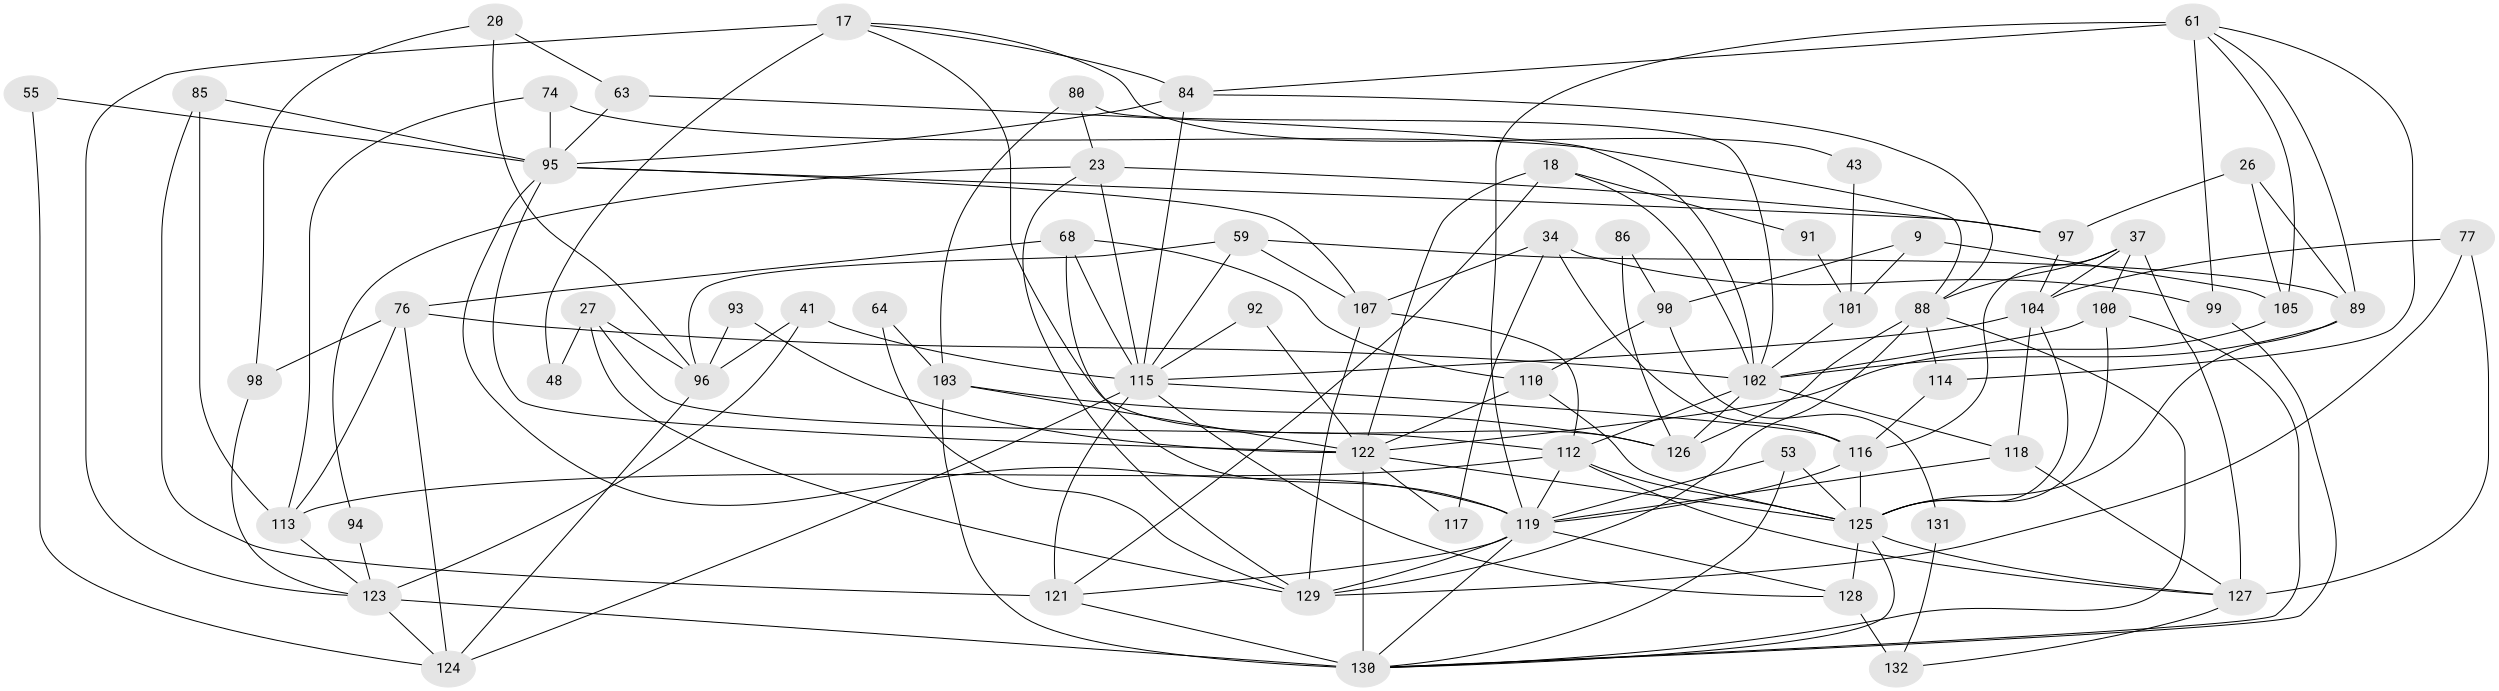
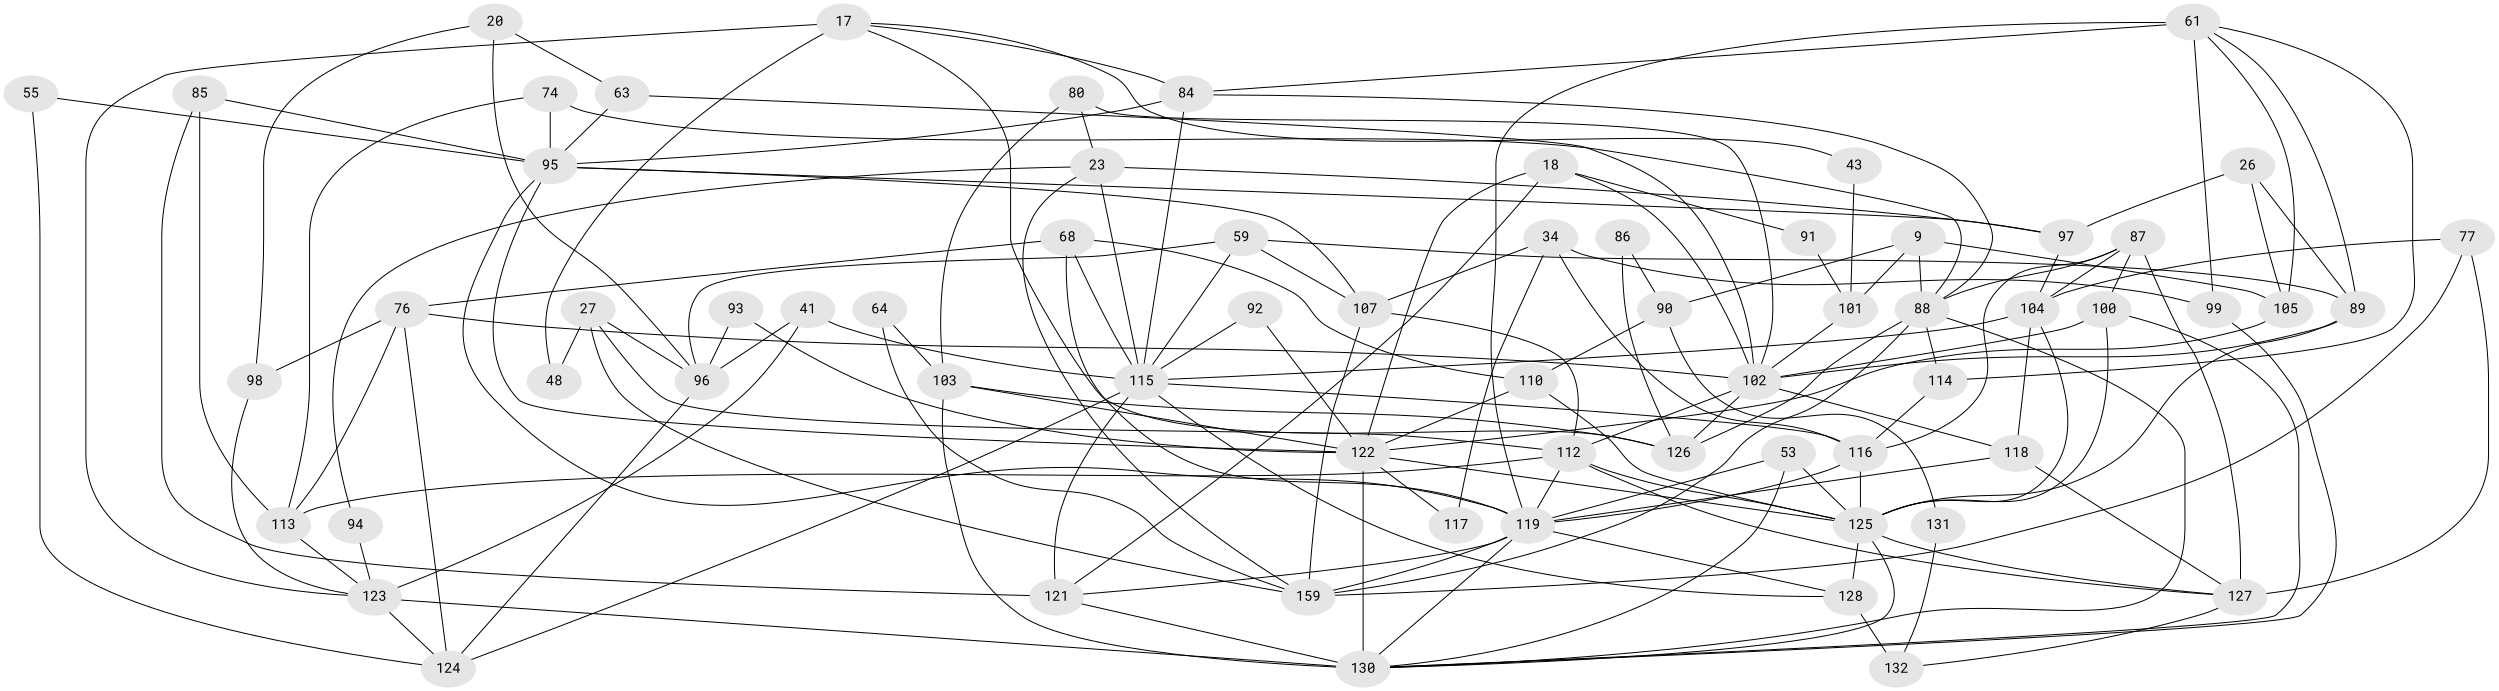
(2138, 238) -> (2138, 238)
none -> (1920, 274)
(1308, 597) -> (1308, 597)
